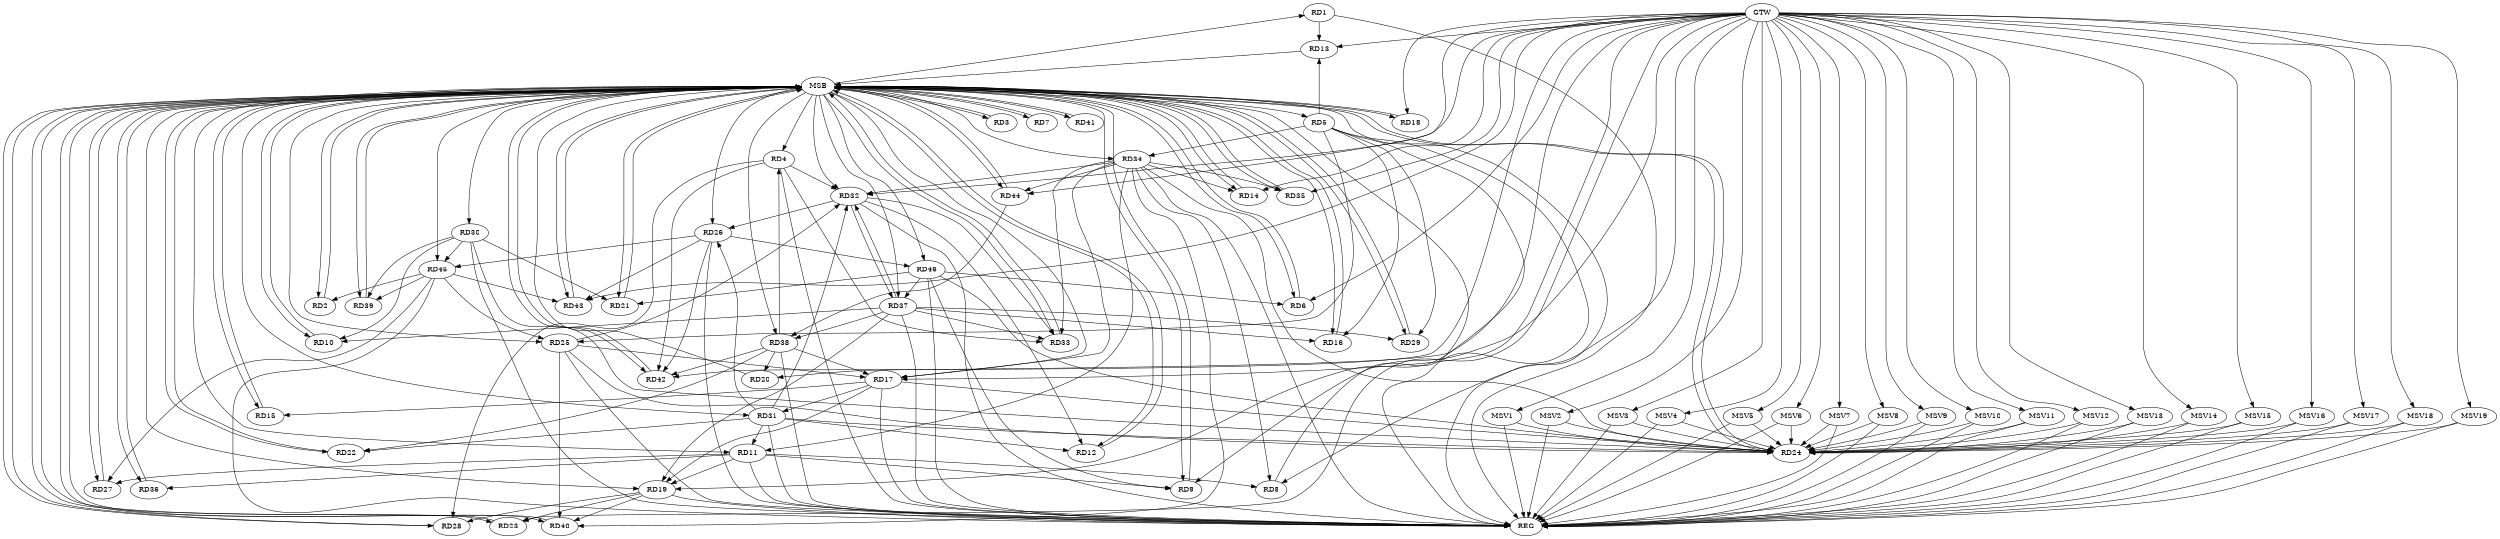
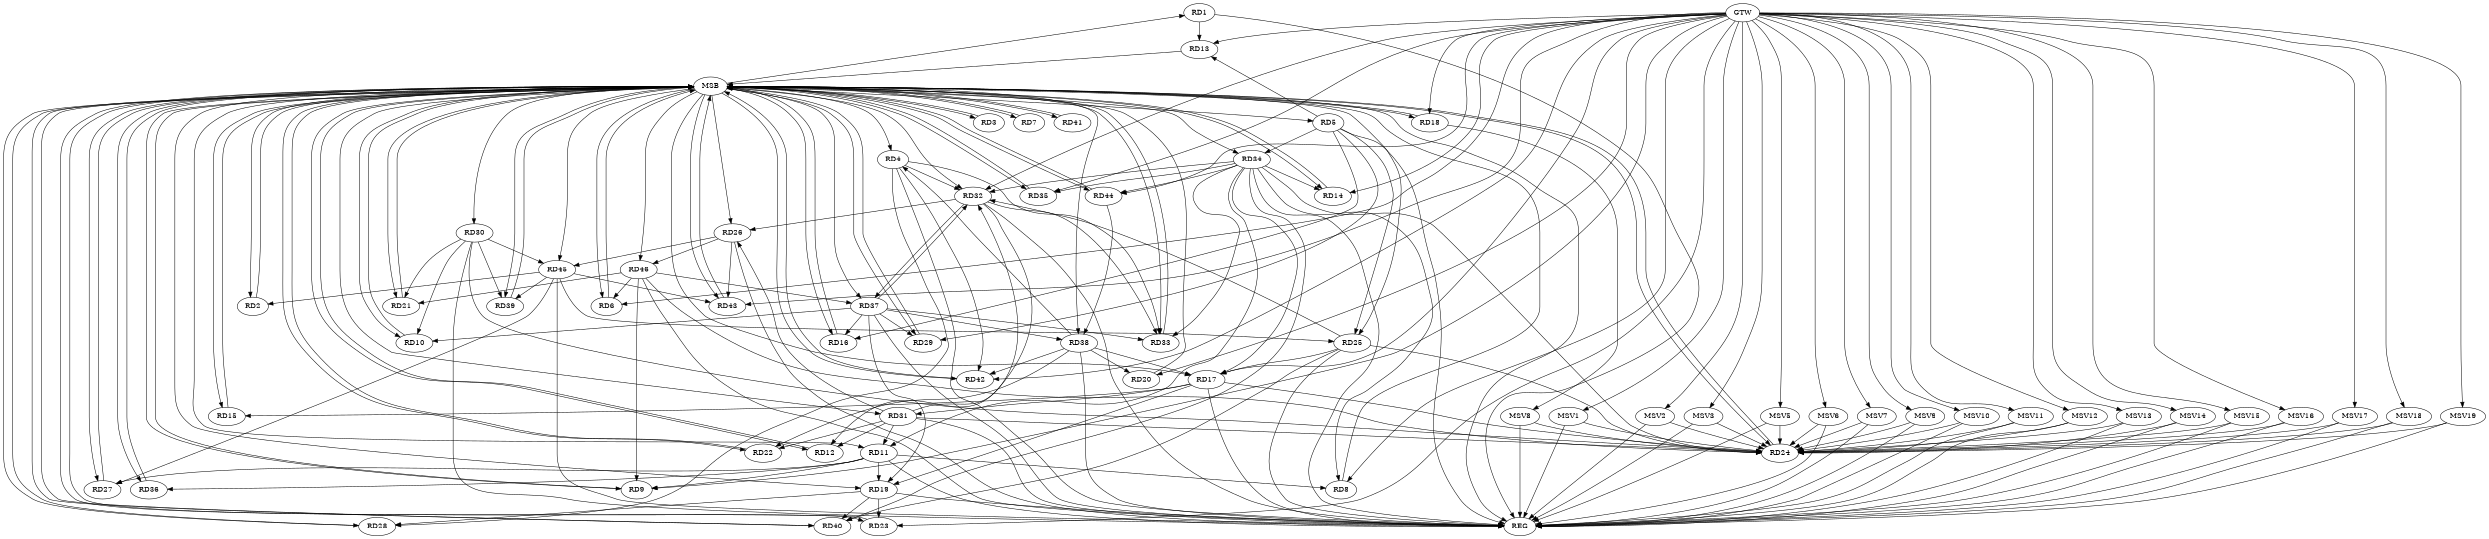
(1866, 186) -> (1617, 232)
(692, 306) -> none
(1250, 408) -> none
(1666, 416) -> none
